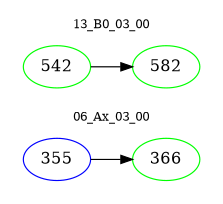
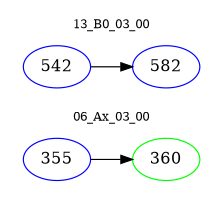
(57, 67) -> (57, 67)
(166, 67) -> (166, 67)
(166, 159) -> (166, 159)
